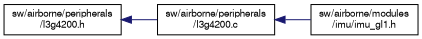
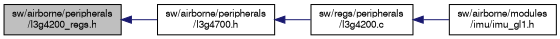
none -> (63, 20)
(63, 20) -> (216, 20)
(216, 20) -> (362, 20)
